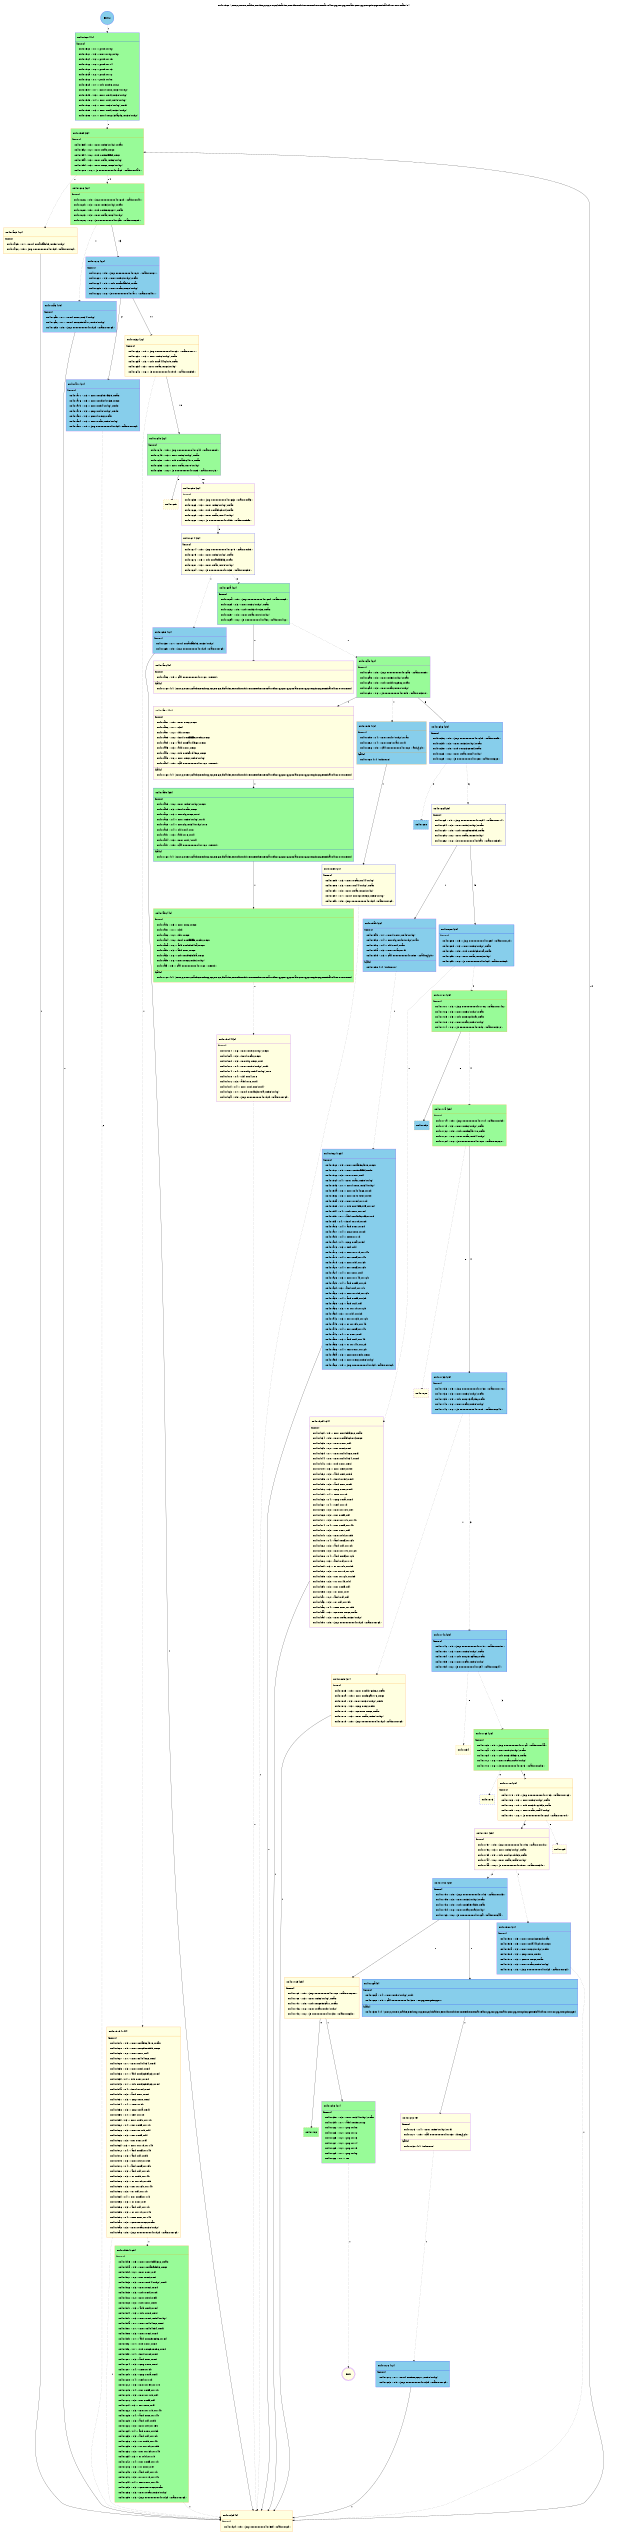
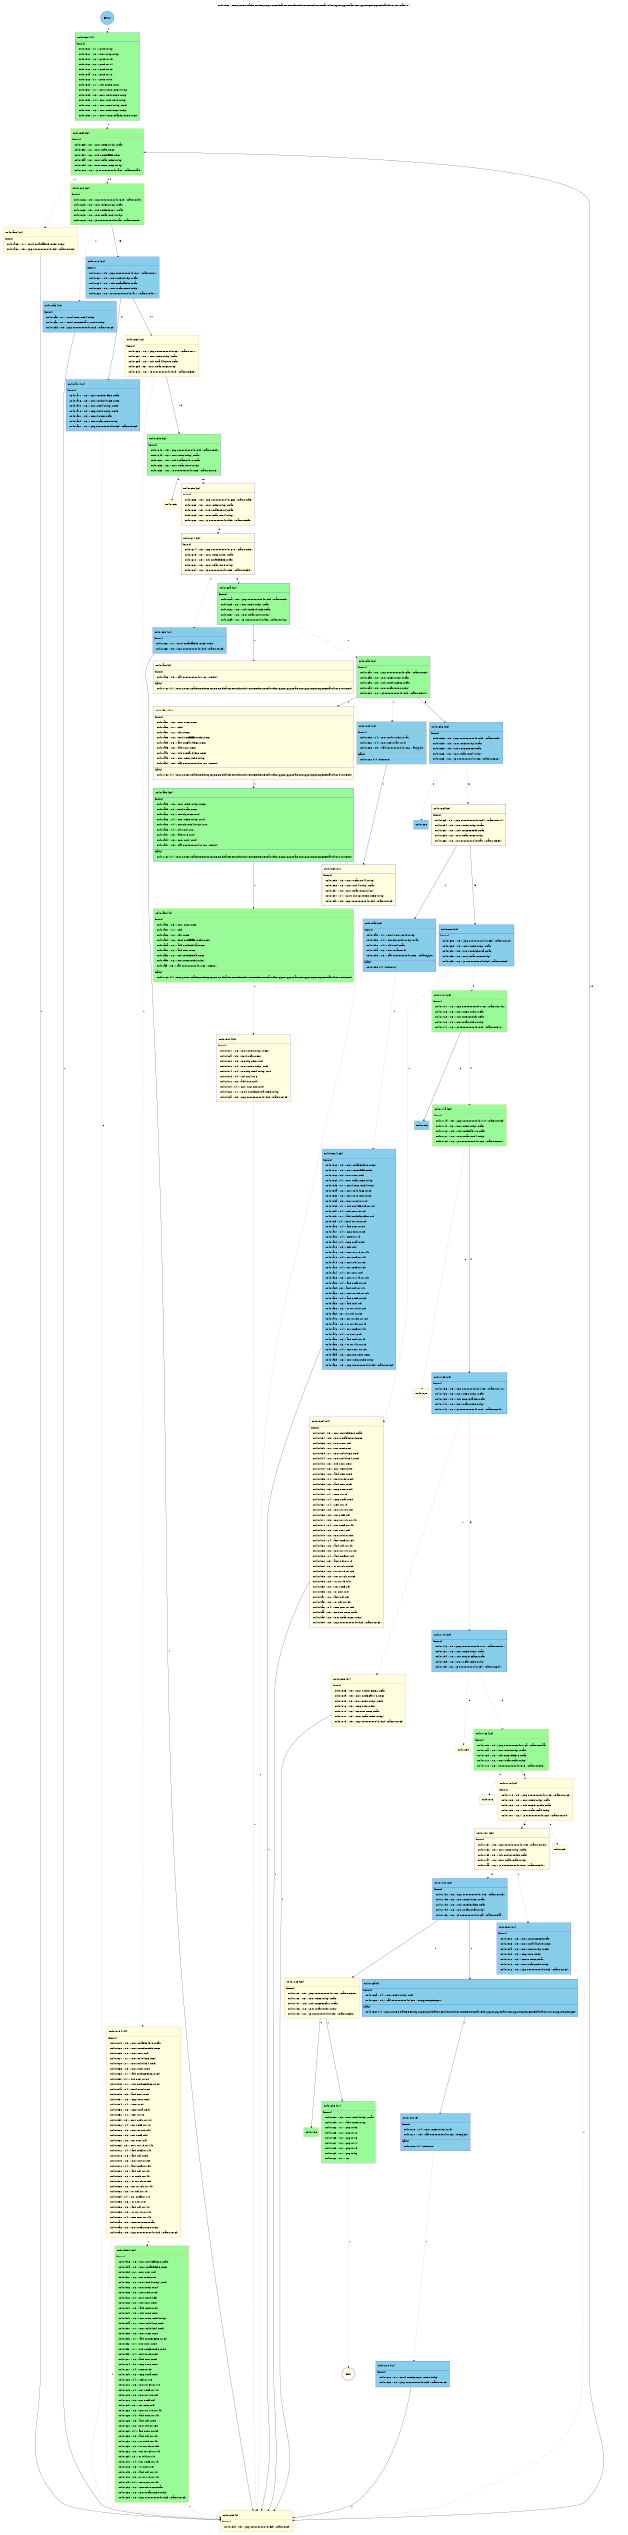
(435, 2132) -> (435, 2132)
